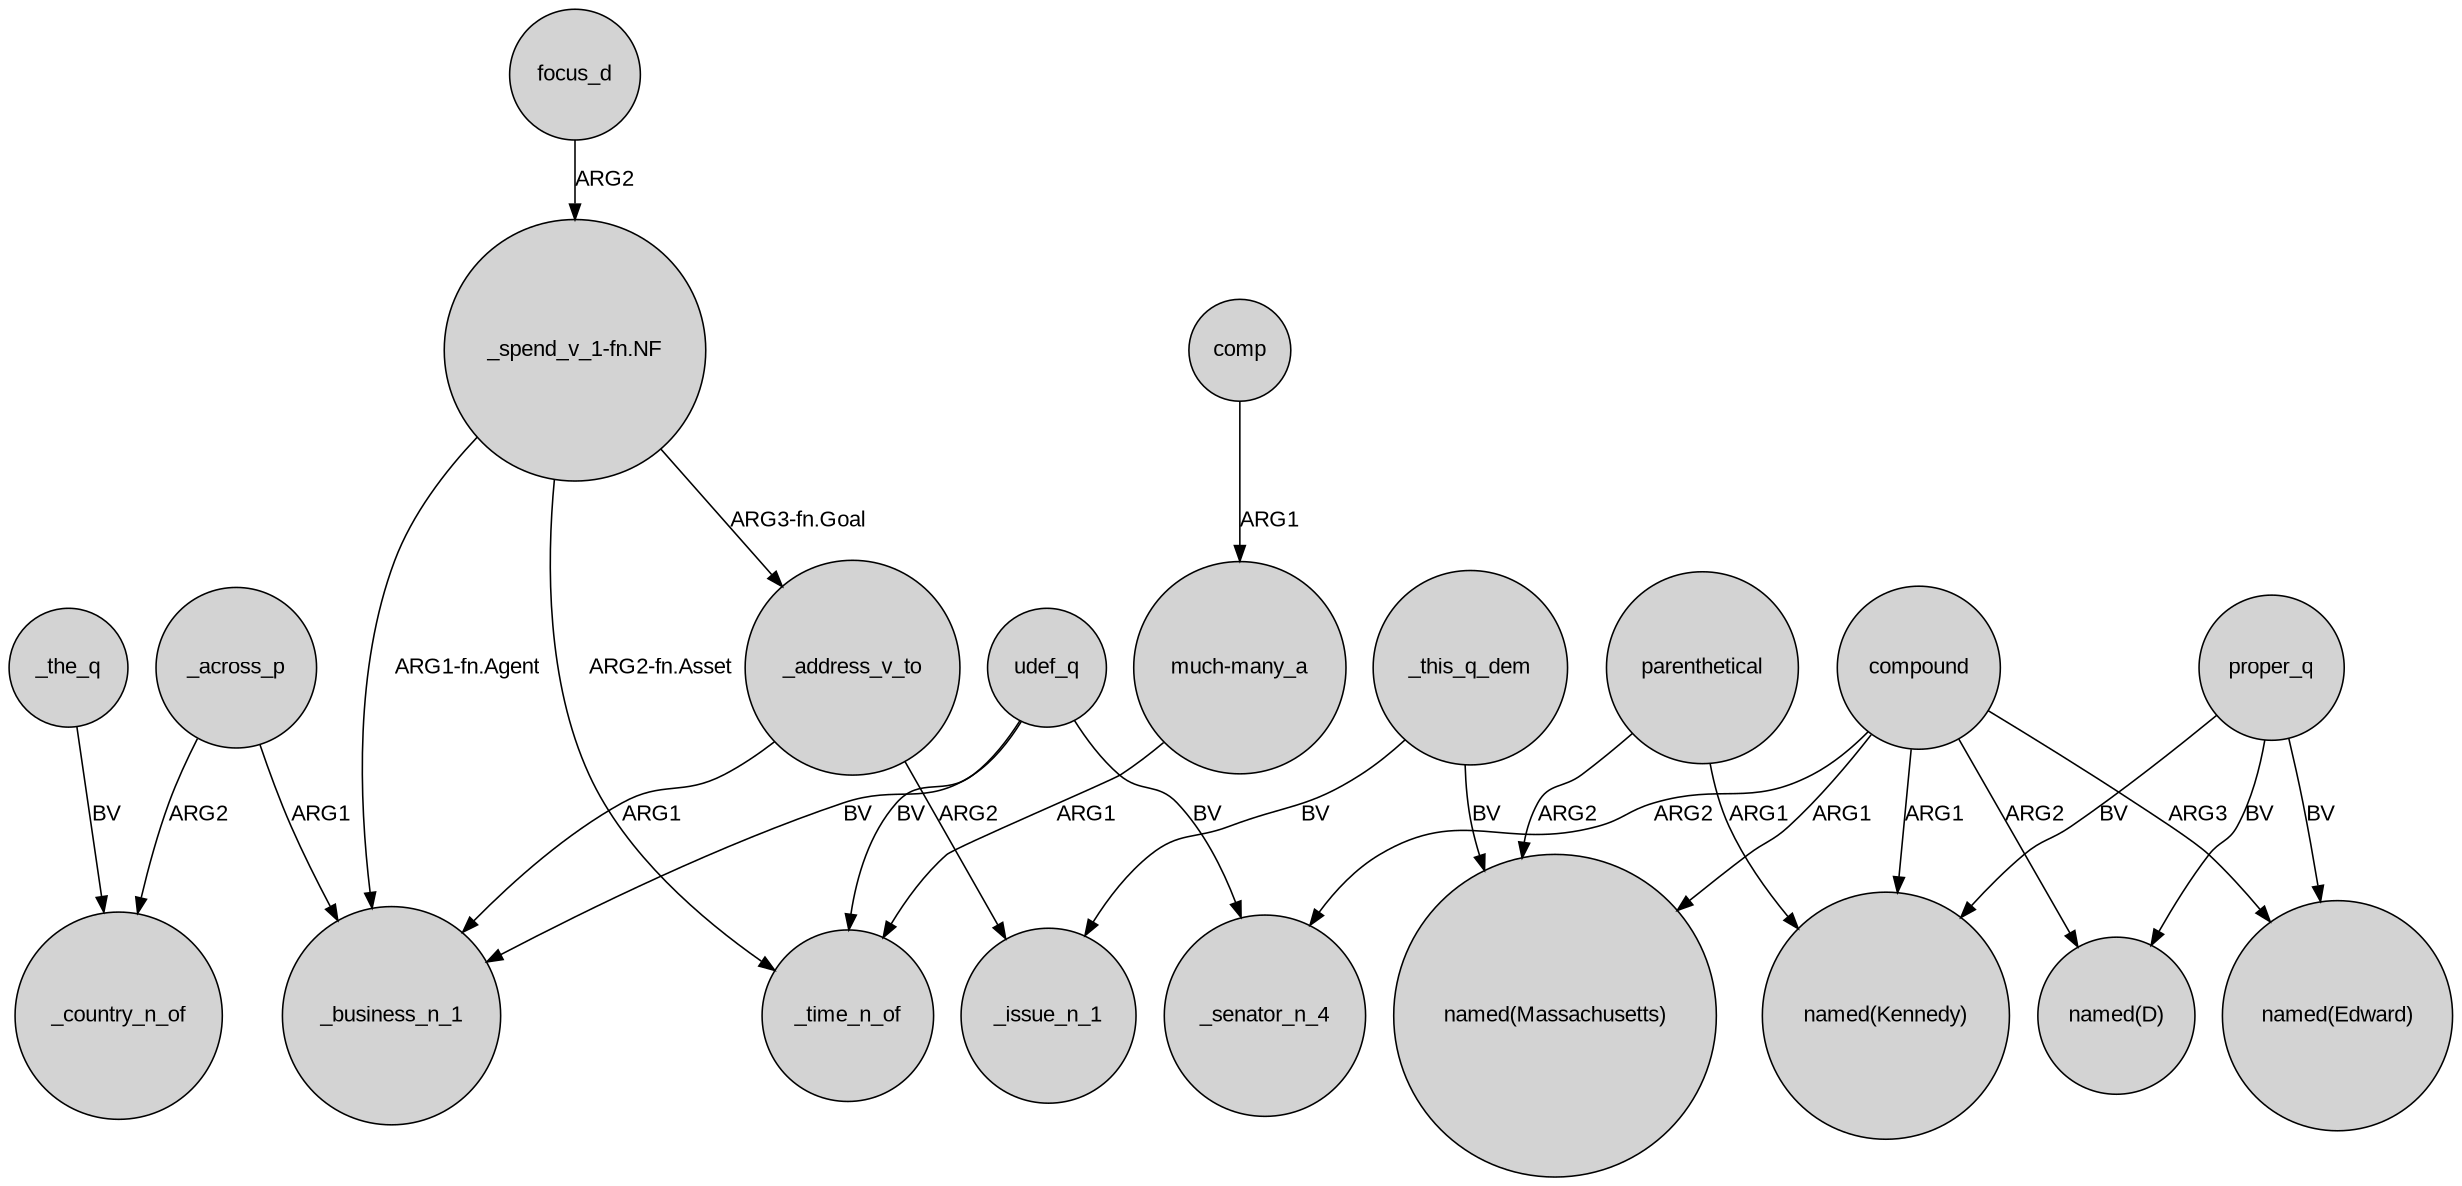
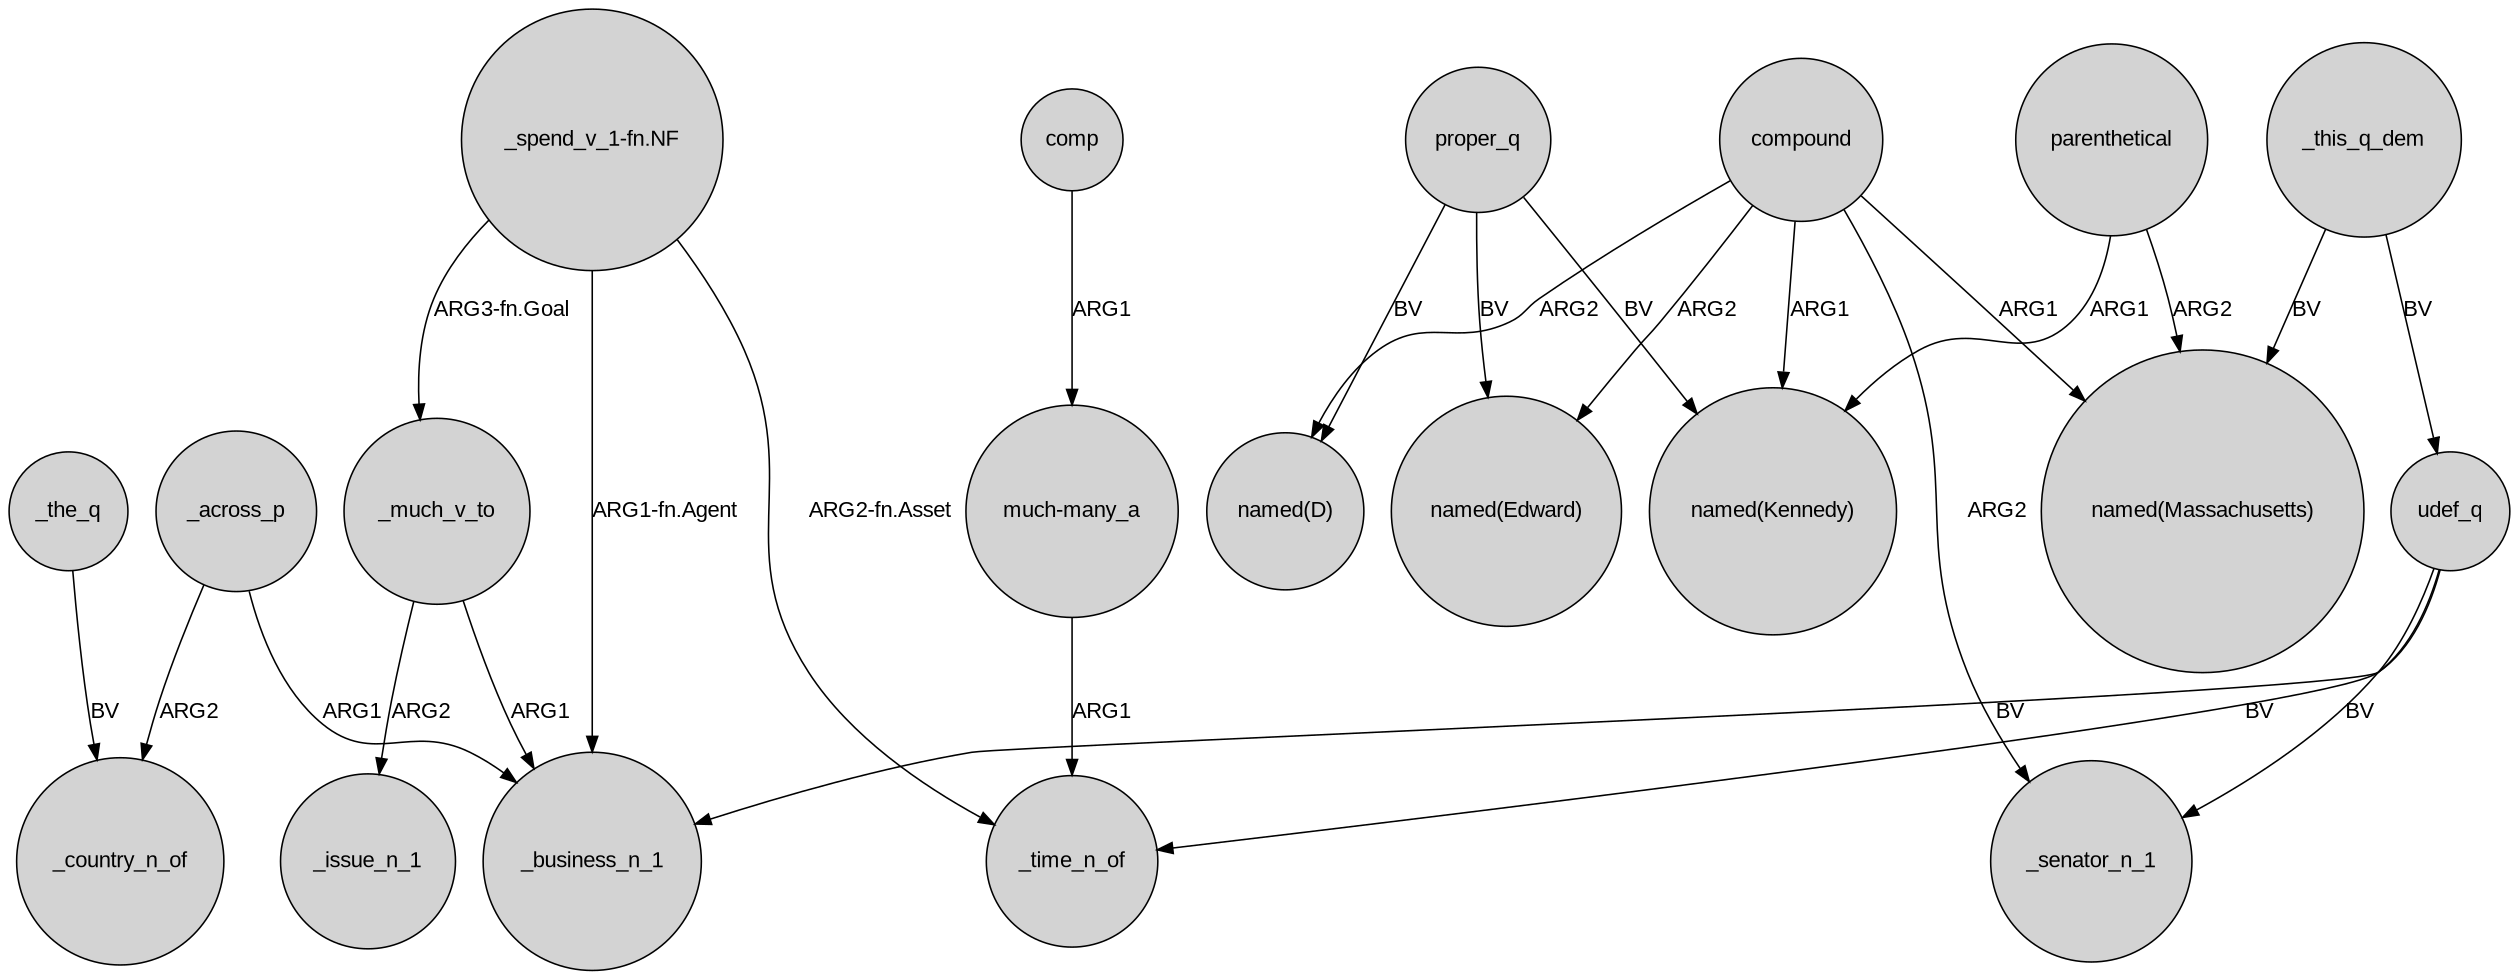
(575, 75) -> none
(853, 668) -> (437, 511)
(2198, 815) -> (1707, 310)
(1241, 822) -> (2410, 336)
(1265, 1016) -> (2091, 861)
